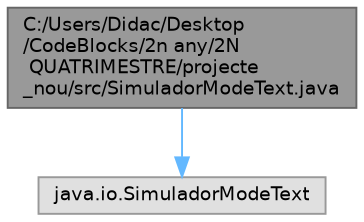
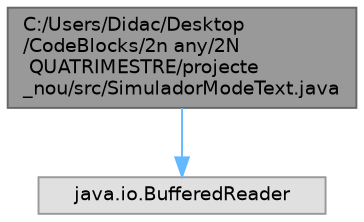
(182, 196) -> (182, 196)
